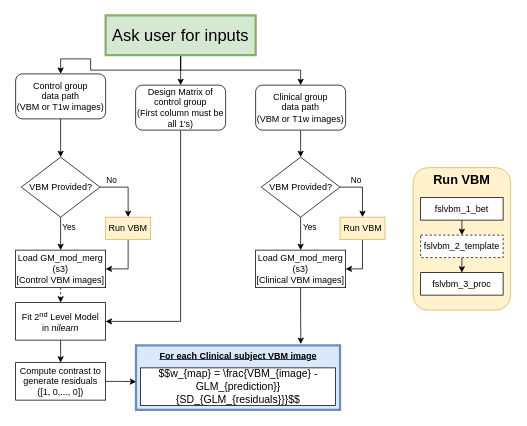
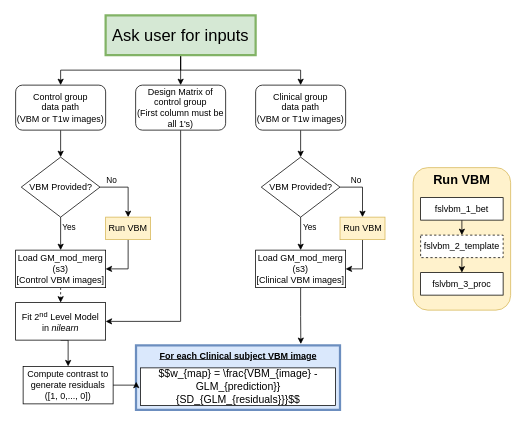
(60, 96) -> (60, 108)
(60, 381) -> (68, 385)
